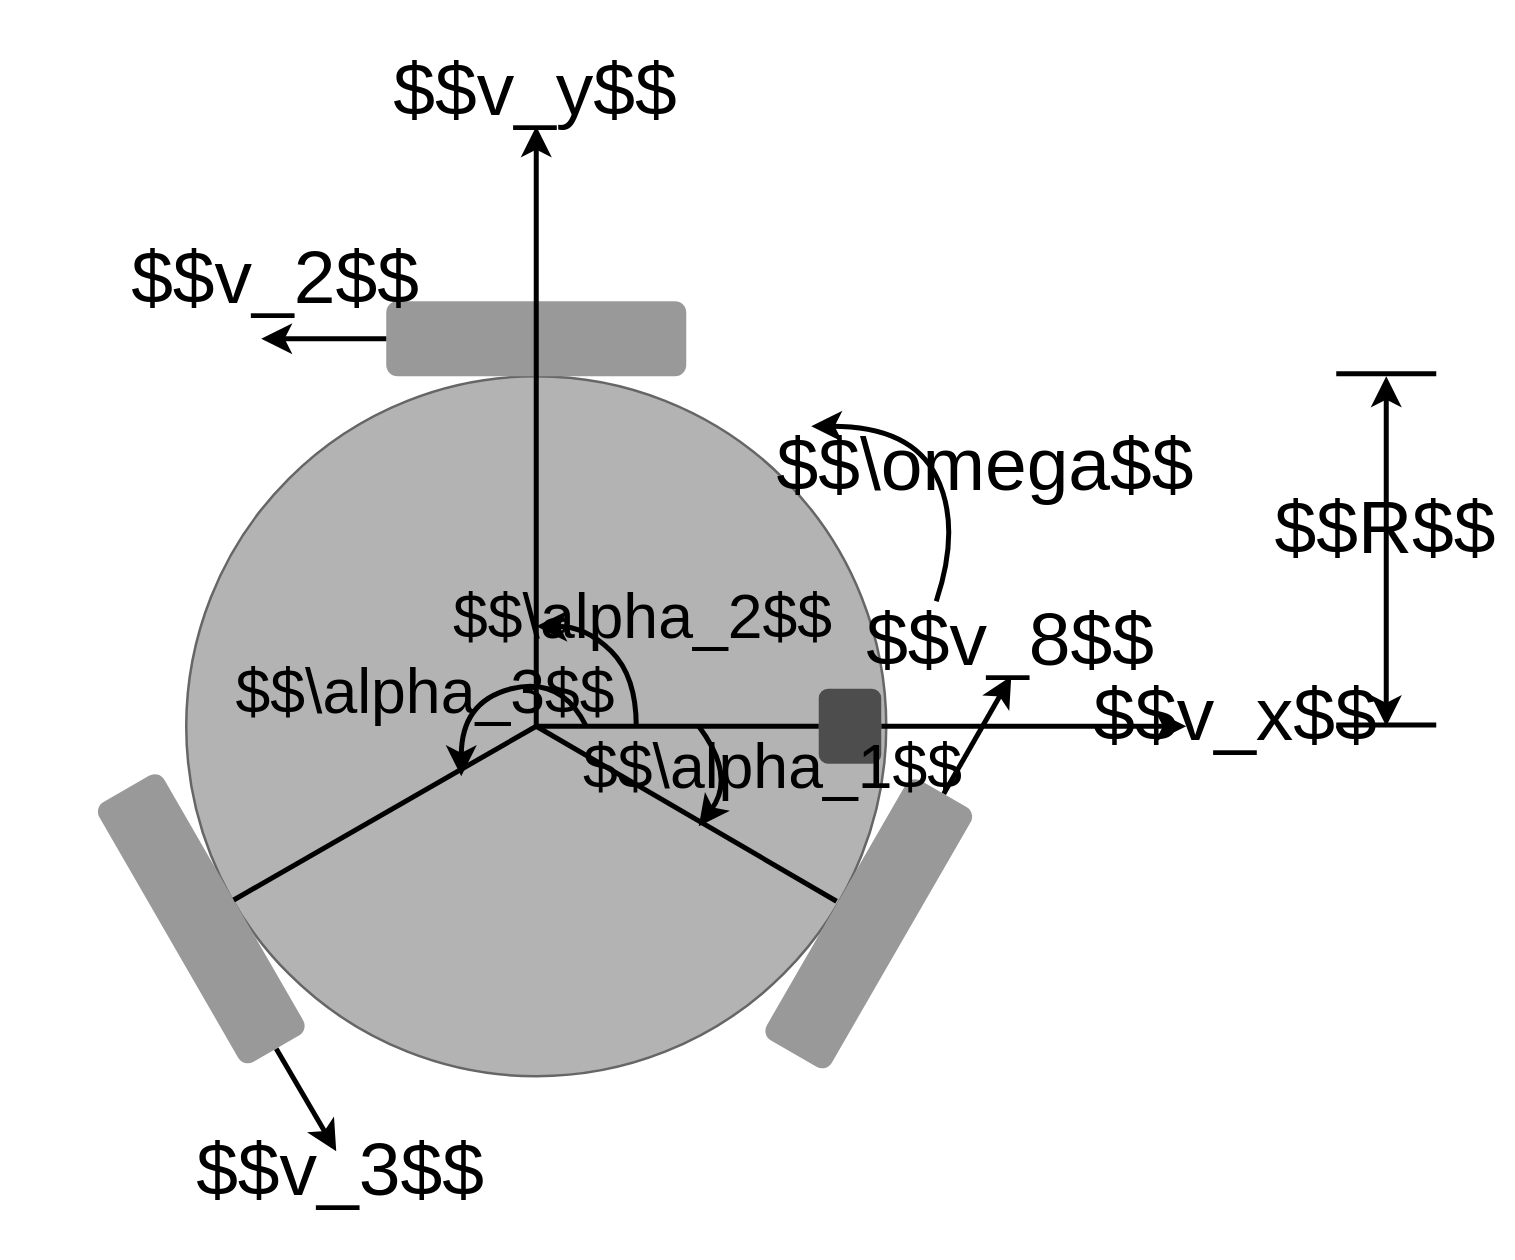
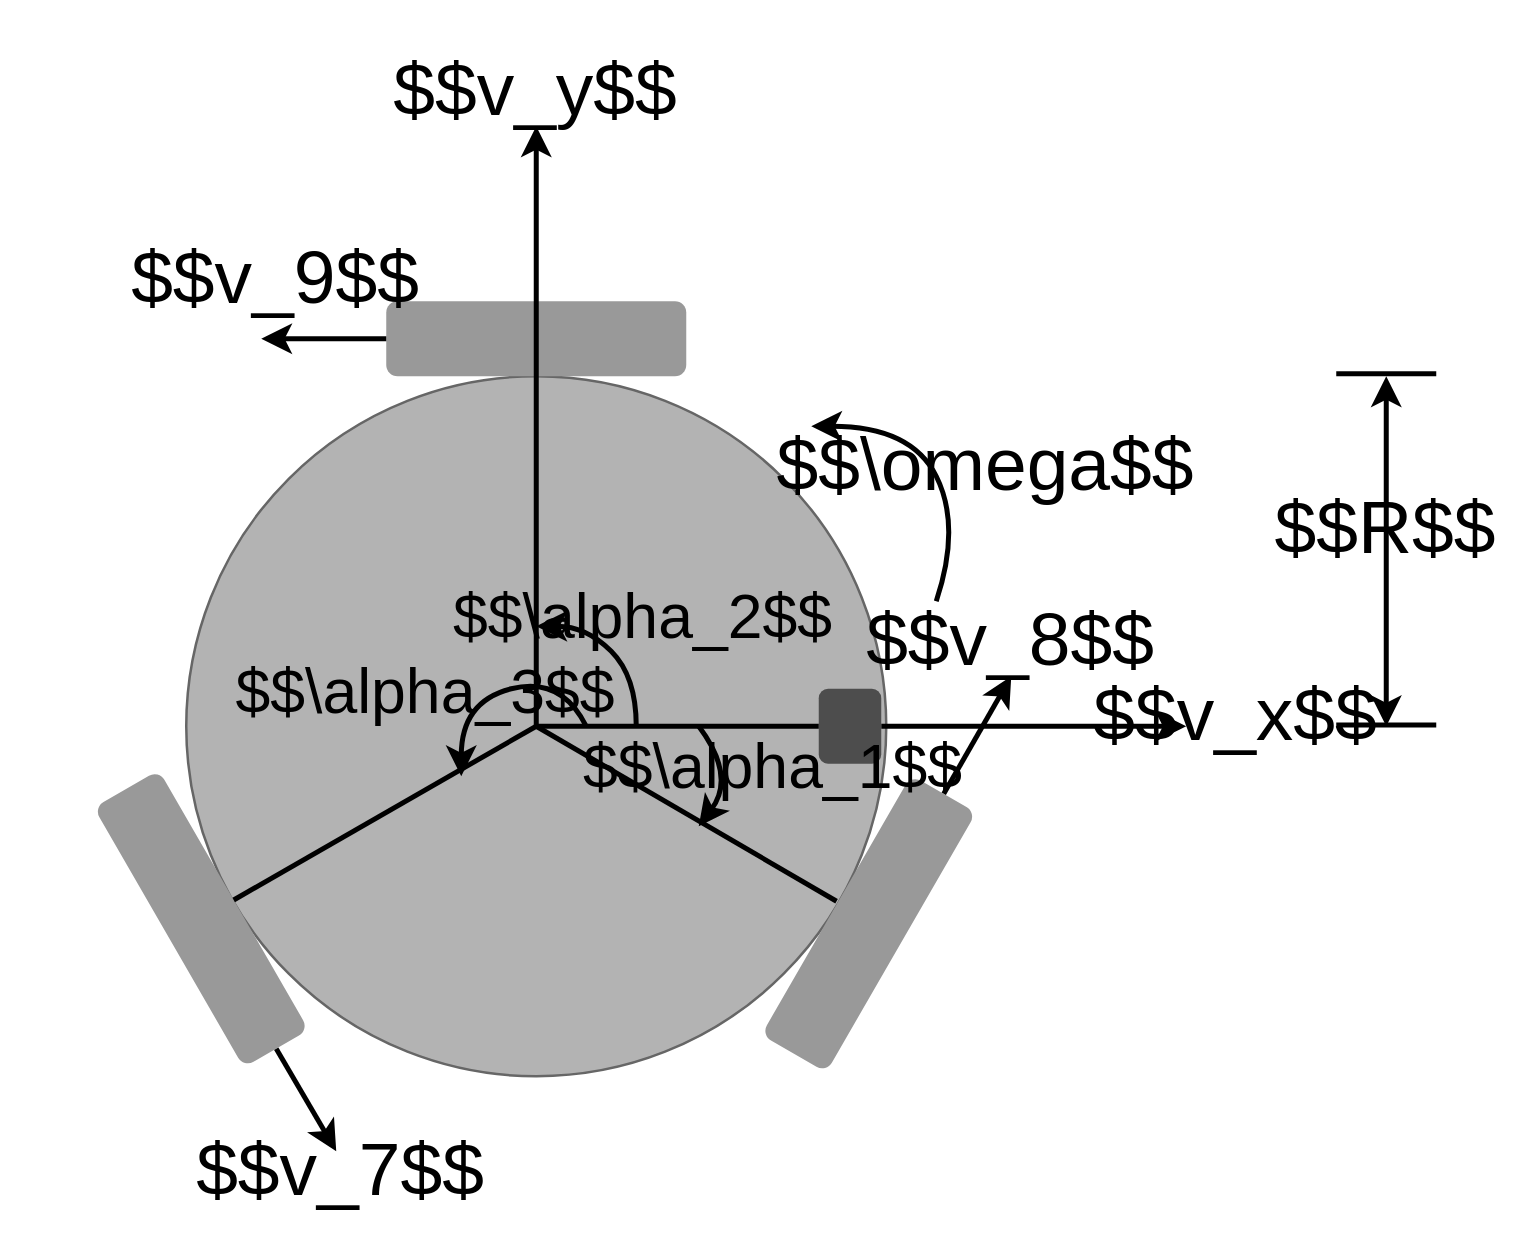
(276, 276) -> (276, 276)
(341, 1169) -> (341, 1169)
